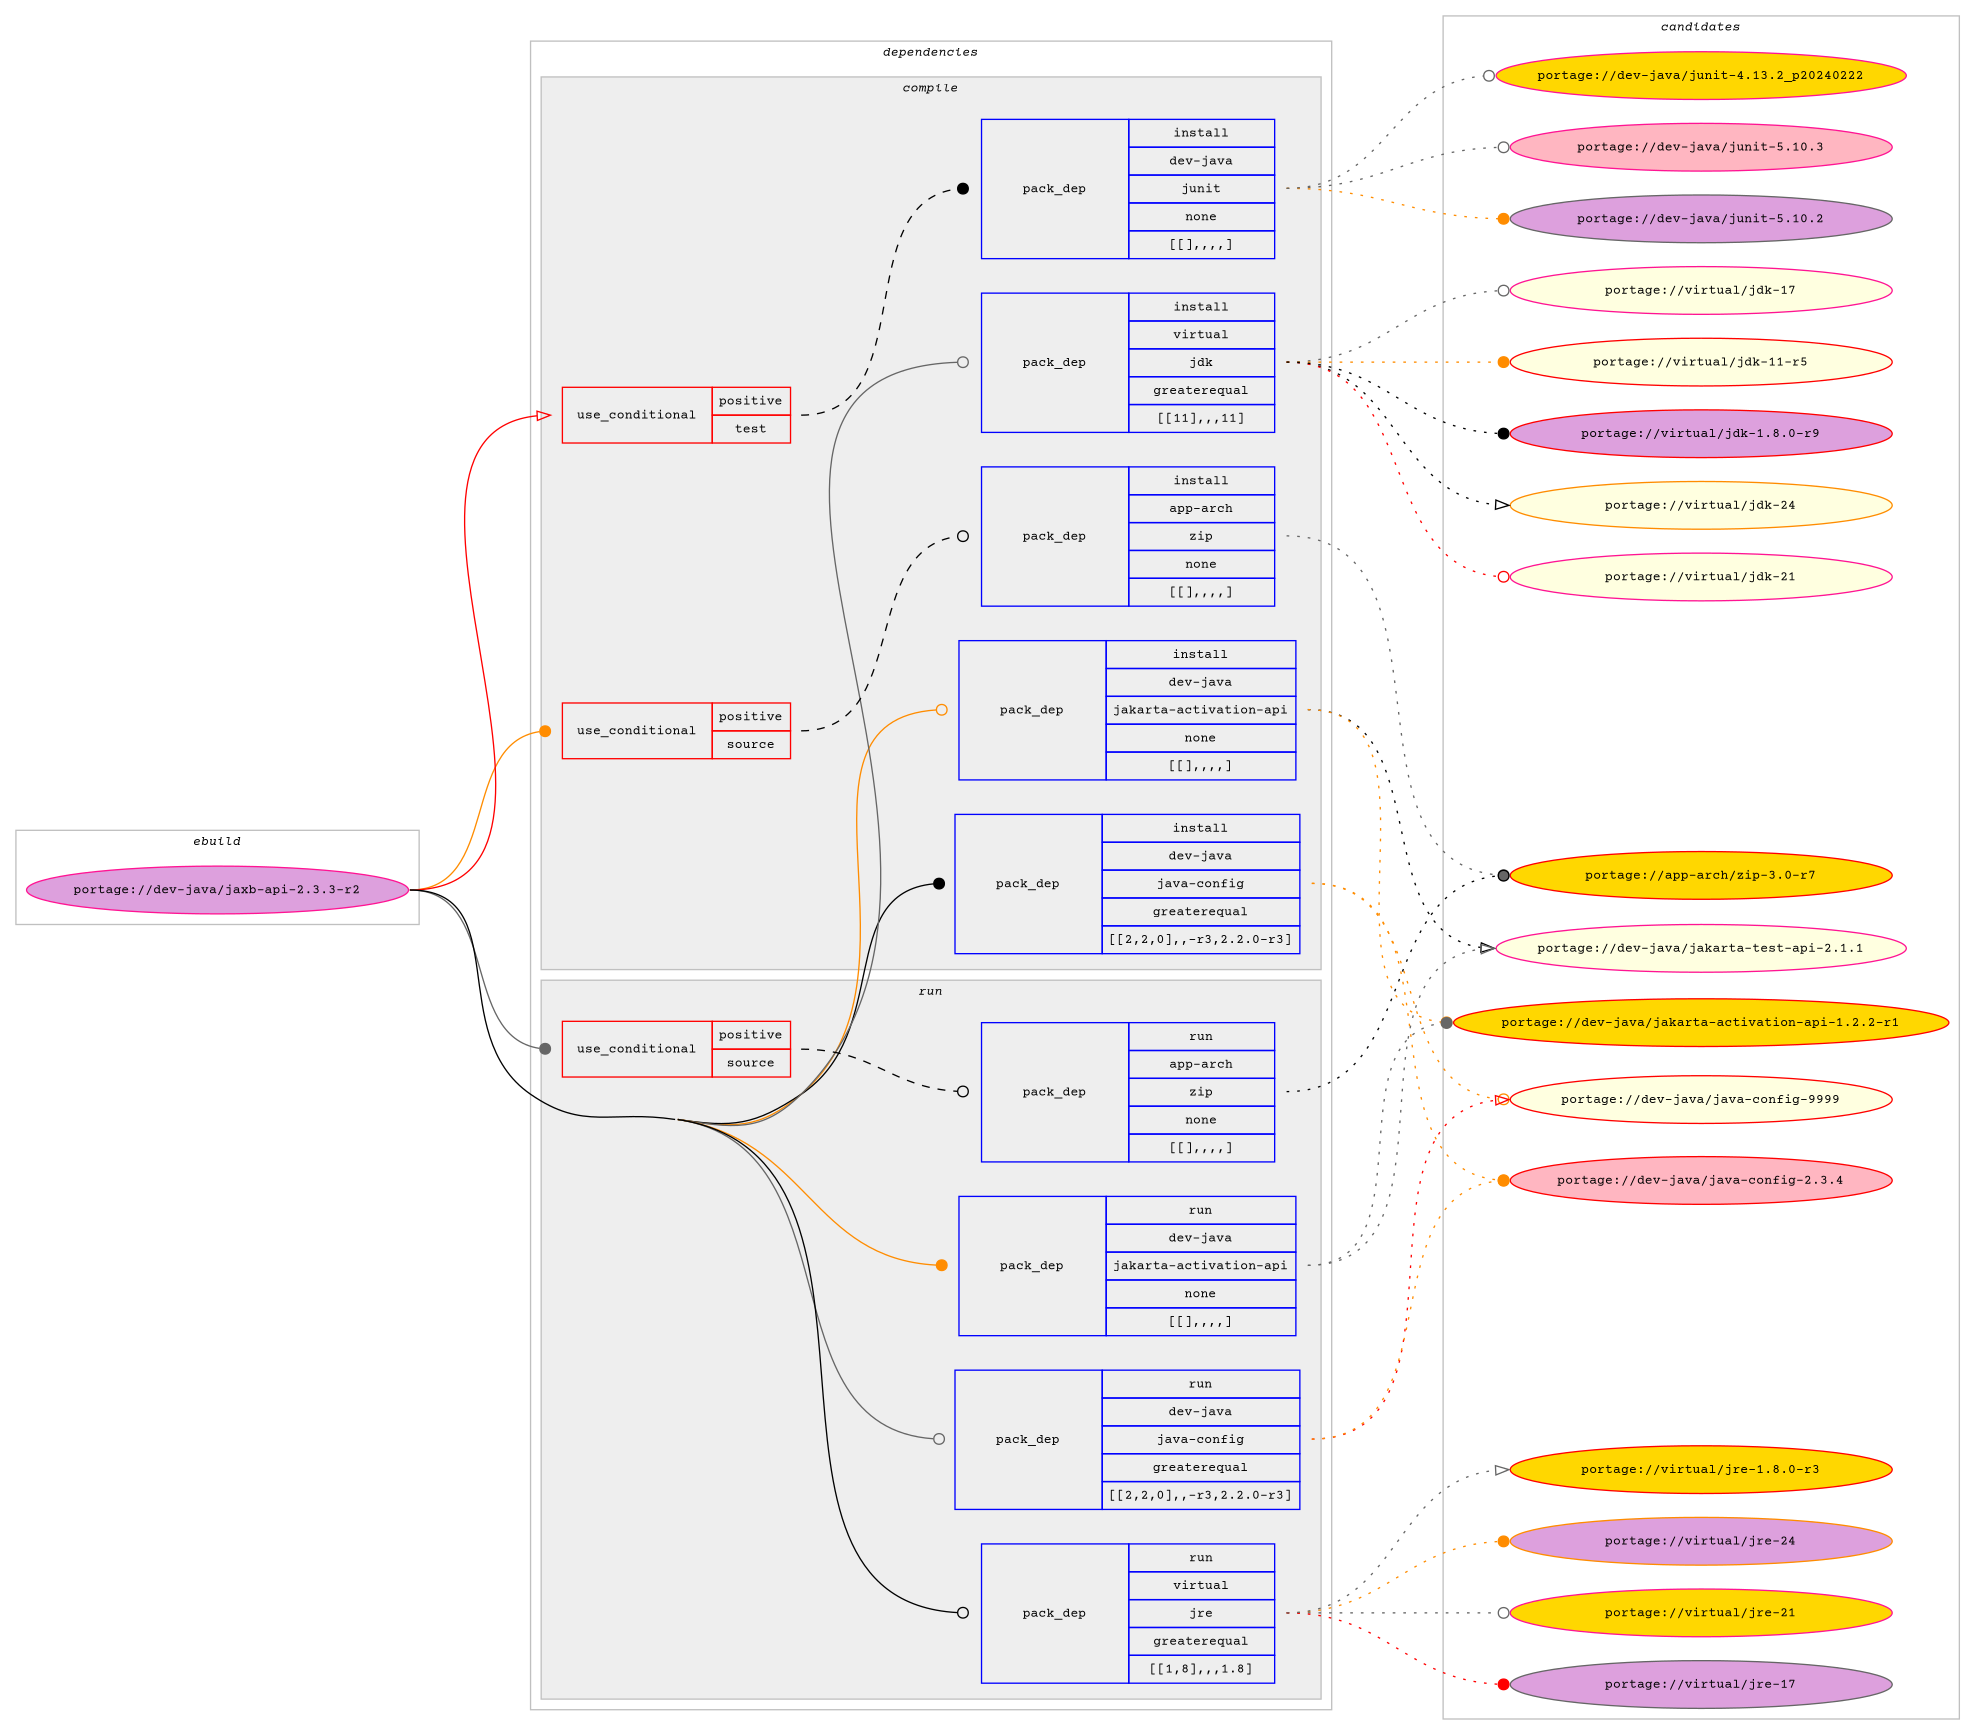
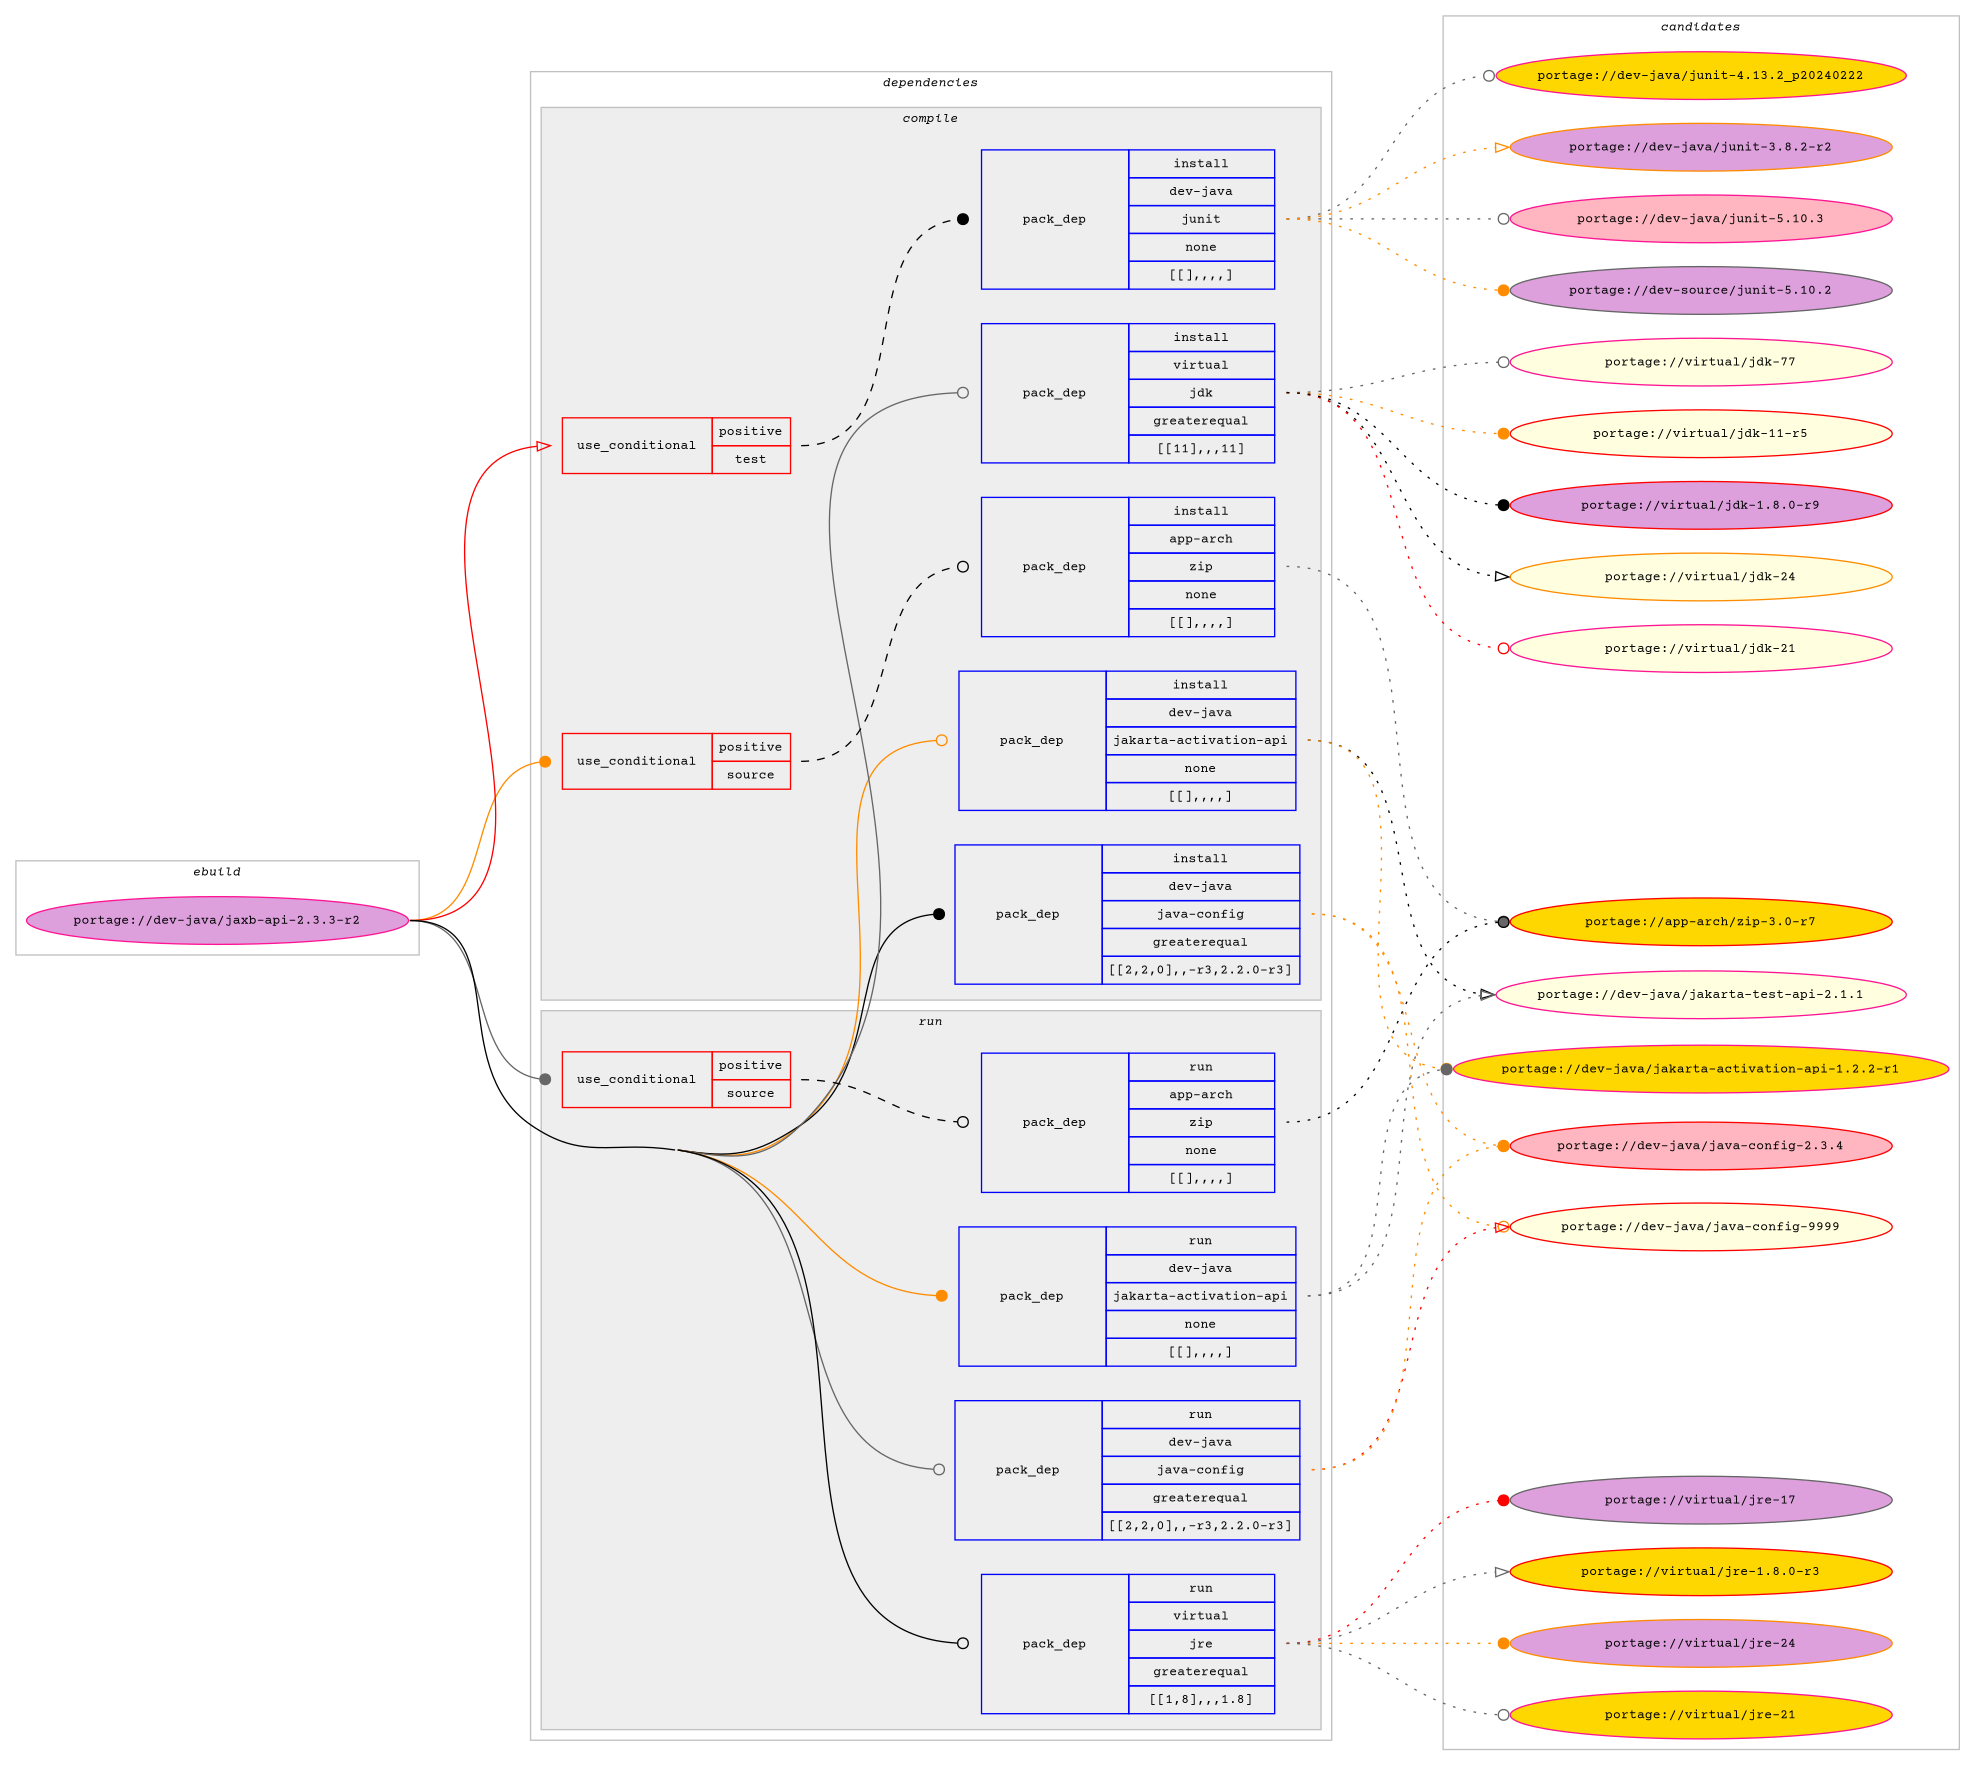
none -> (1701, 147)
(1701, 219) -> (1701, 290)
(1701, 290) -> (1701, 362)
(1701, 1023) -> (1701, 1069)
